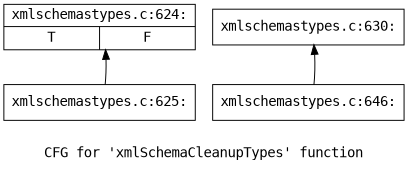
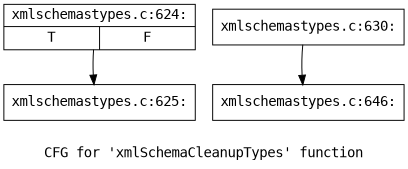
(315, 70) -> (302, 60)
(106, 72) -> (93, 62)
